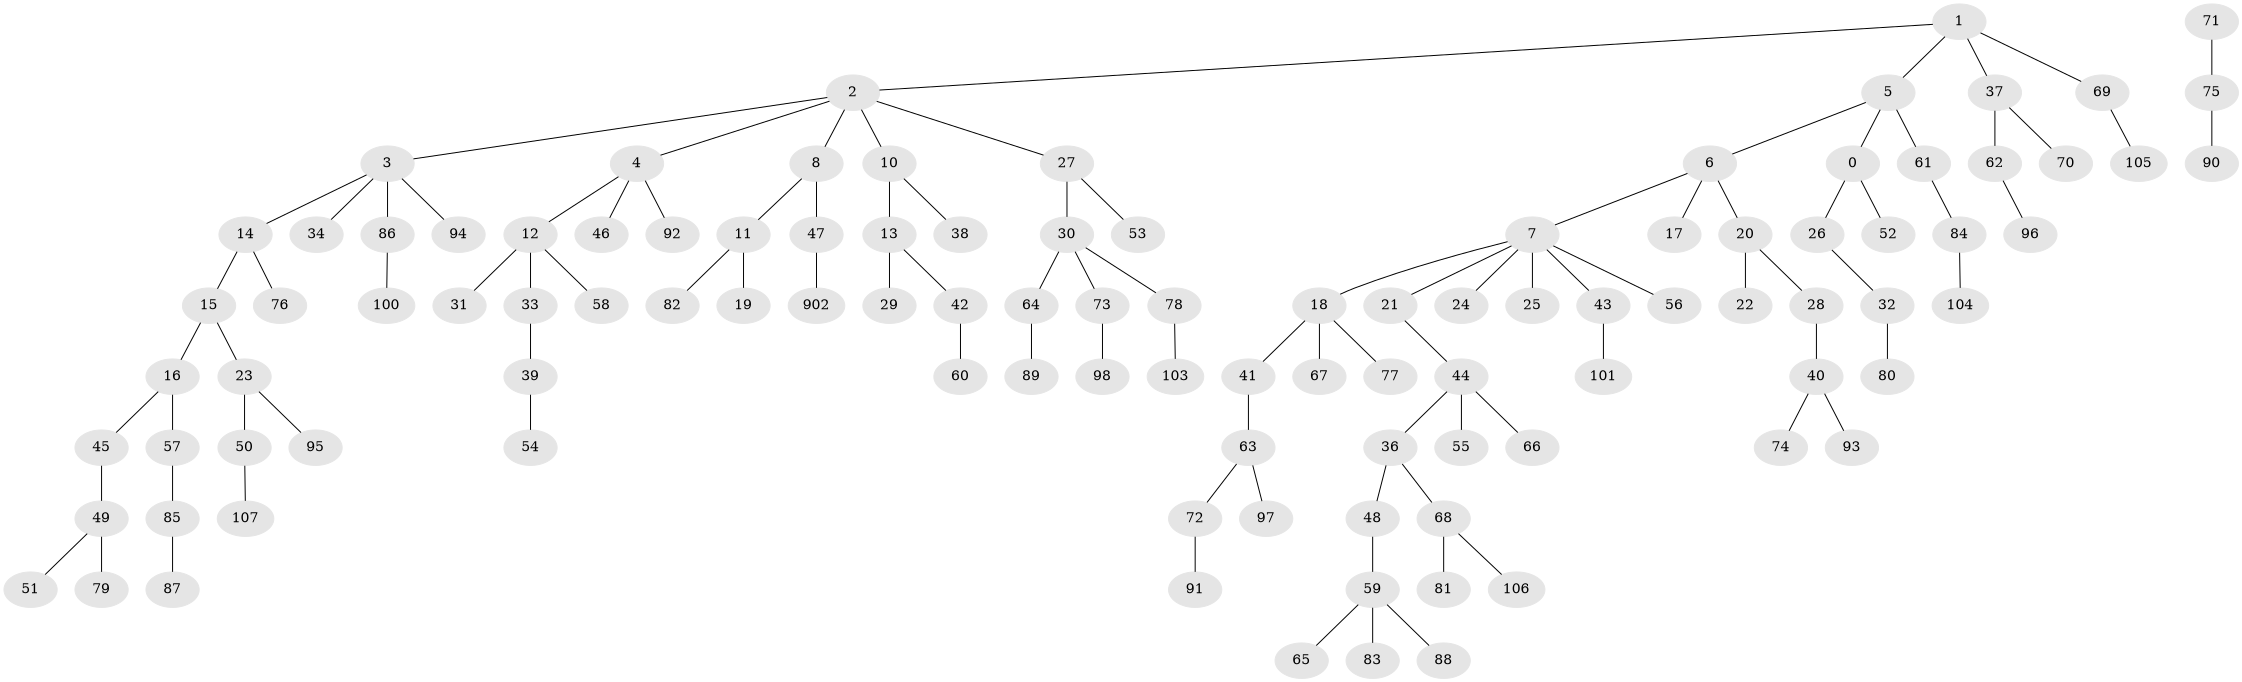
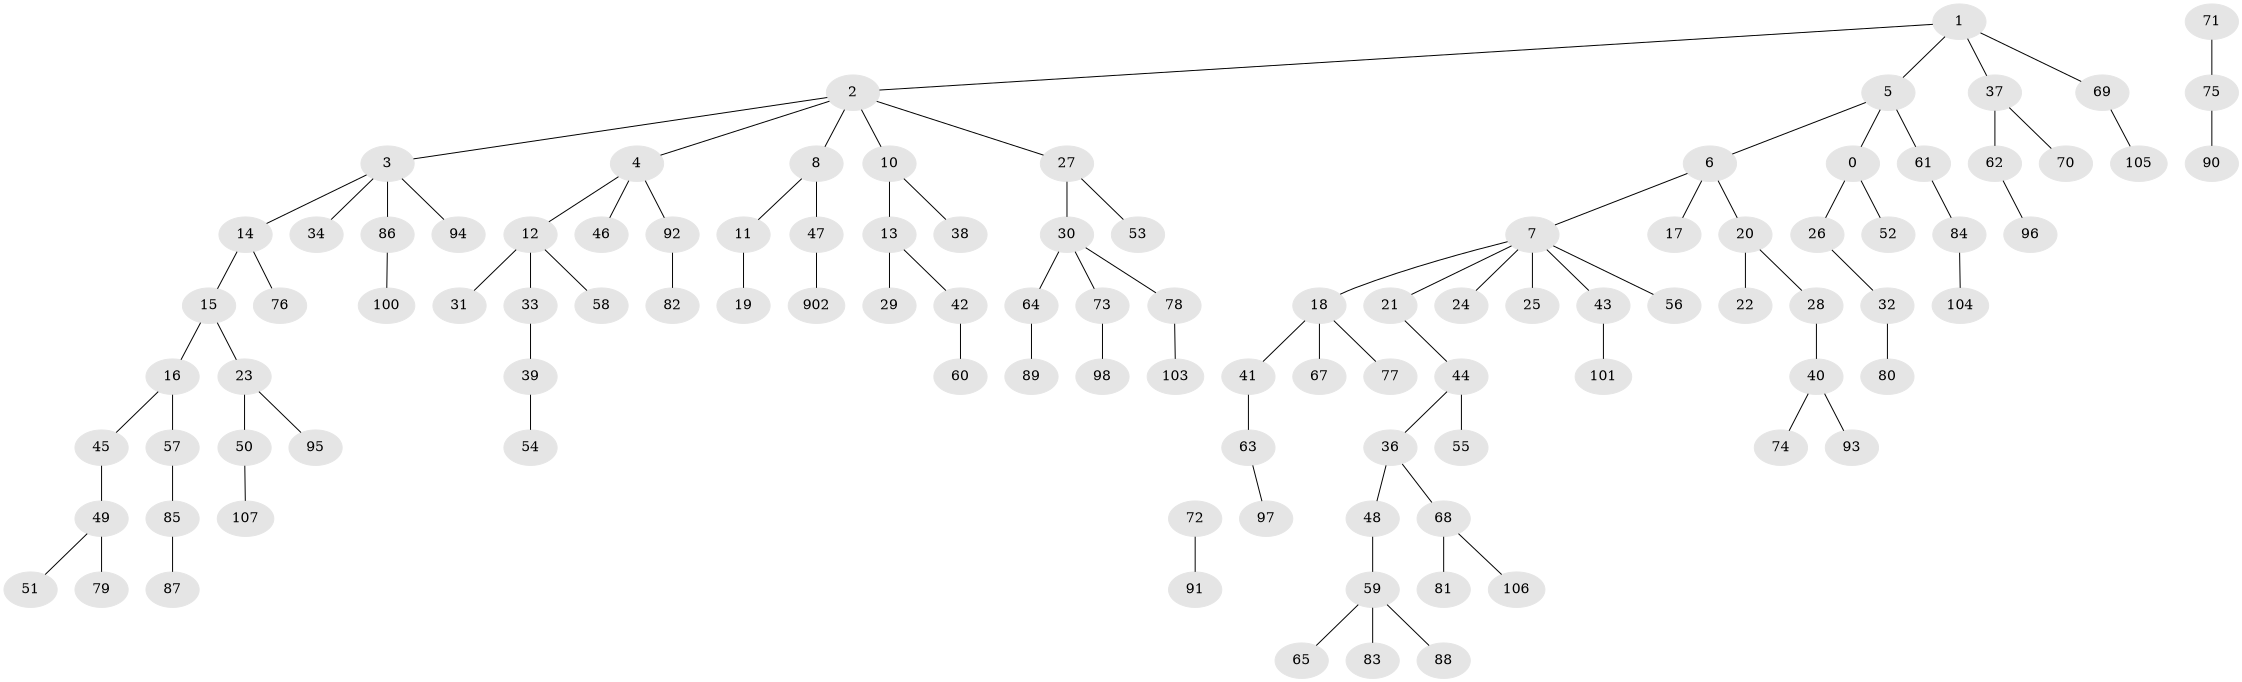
(708, 270) -> (673, 270)
(1532, 448) -> none
(1222, 483) -> none
